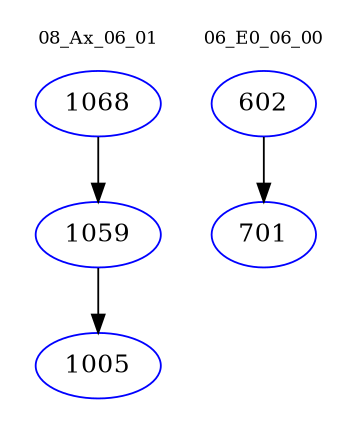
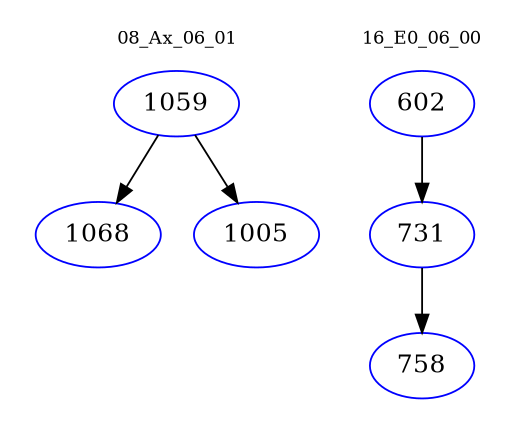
(264, 39) -> (422, 39)
(98, 160) -> (142, 161)
(264, 235) -> (422, 235)
none -> (422, 366)
